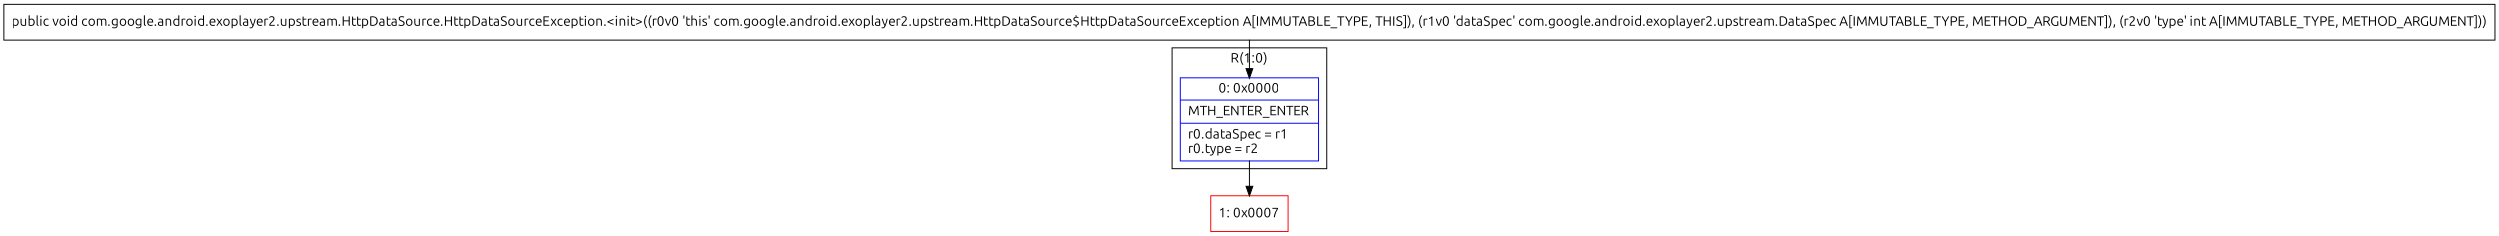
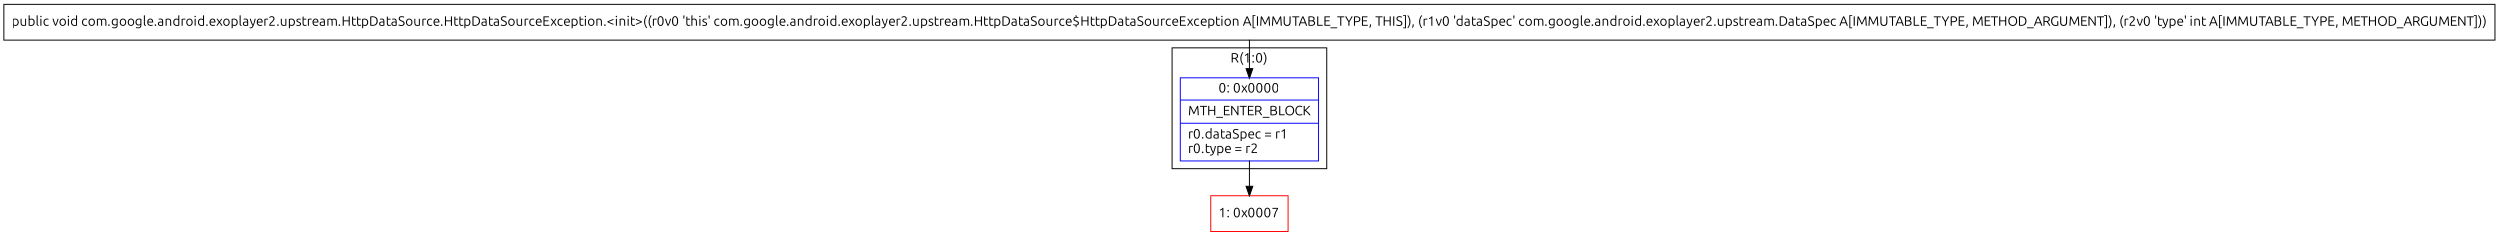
(1249, 111) -> (1249, 111)
